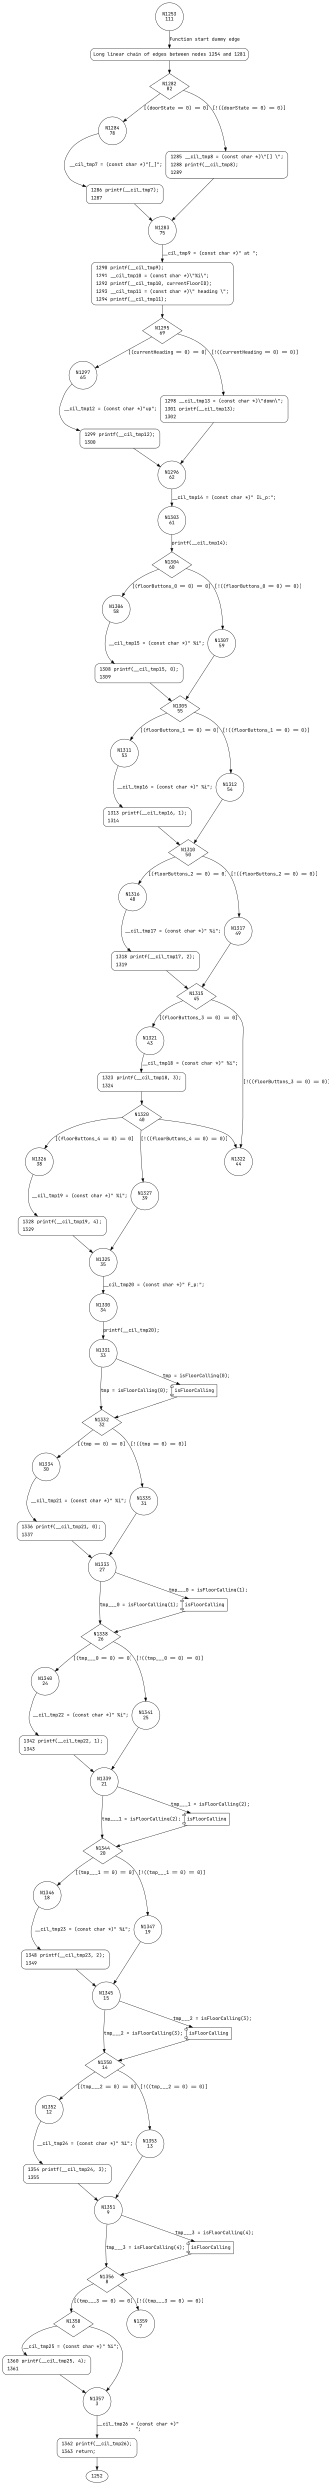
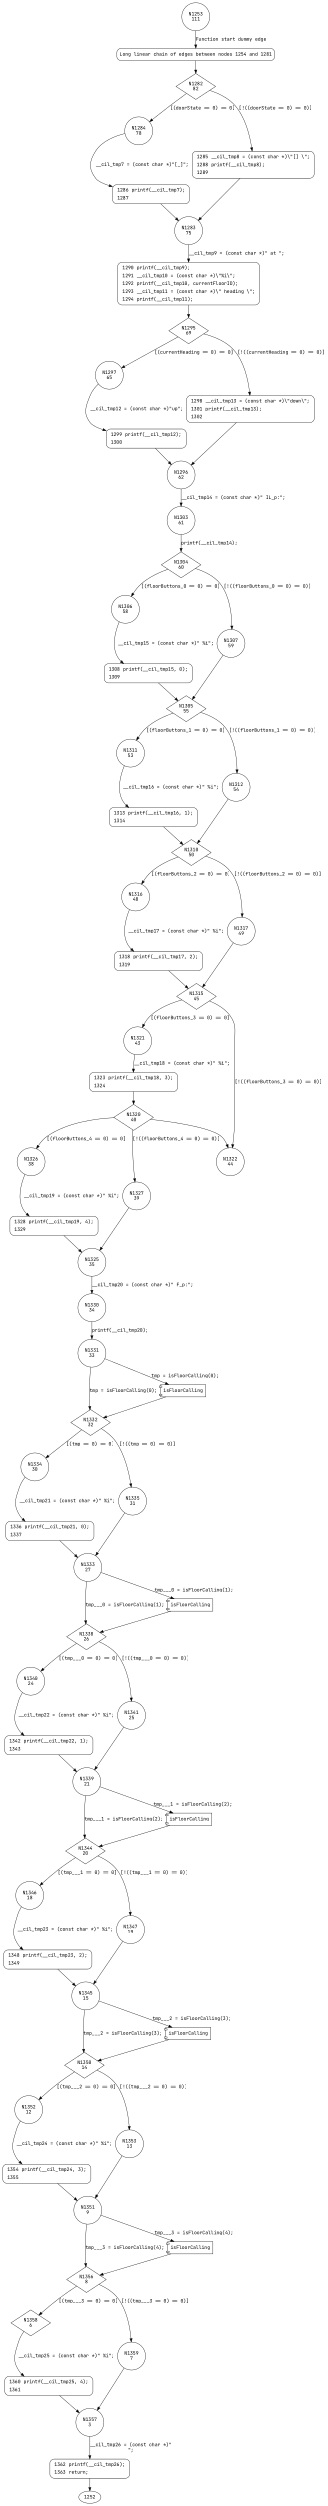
(122, 2350) -> (112, 2388)
